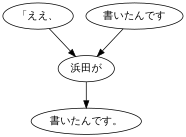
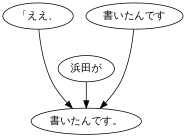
(60, 40) -> (47, 69)
(113, 40) -> (126, 69)
